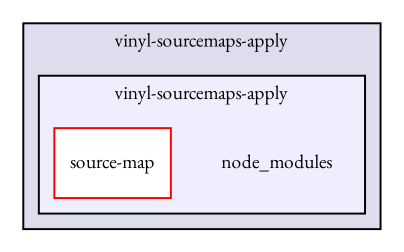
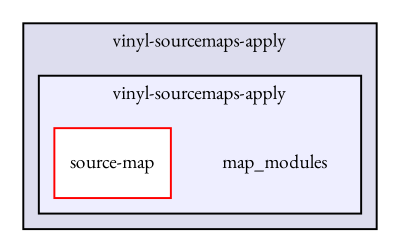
(278, 163) -> (276, 163)
